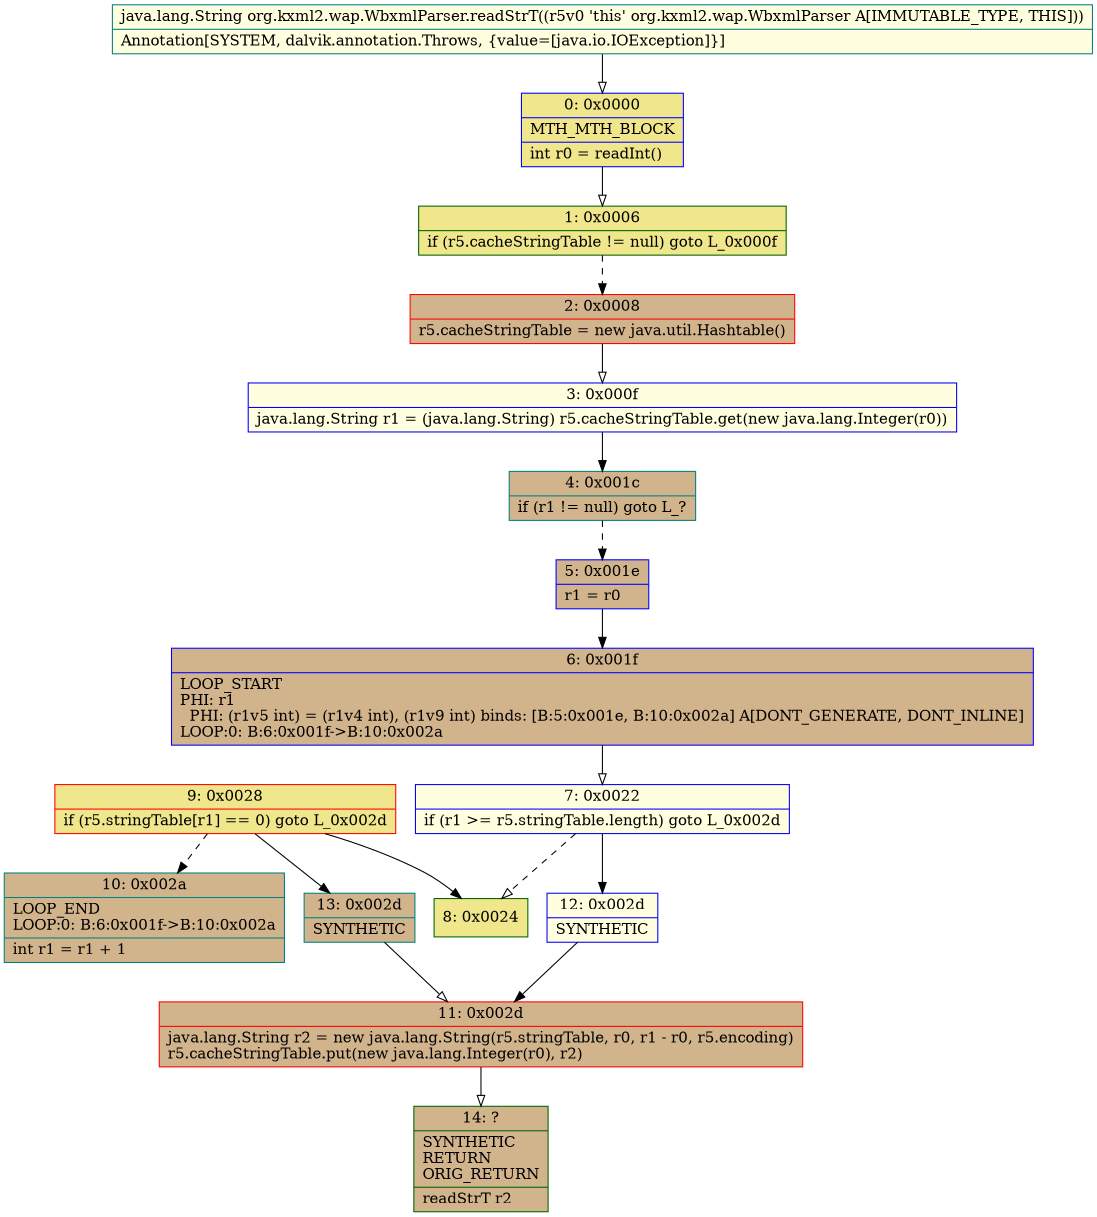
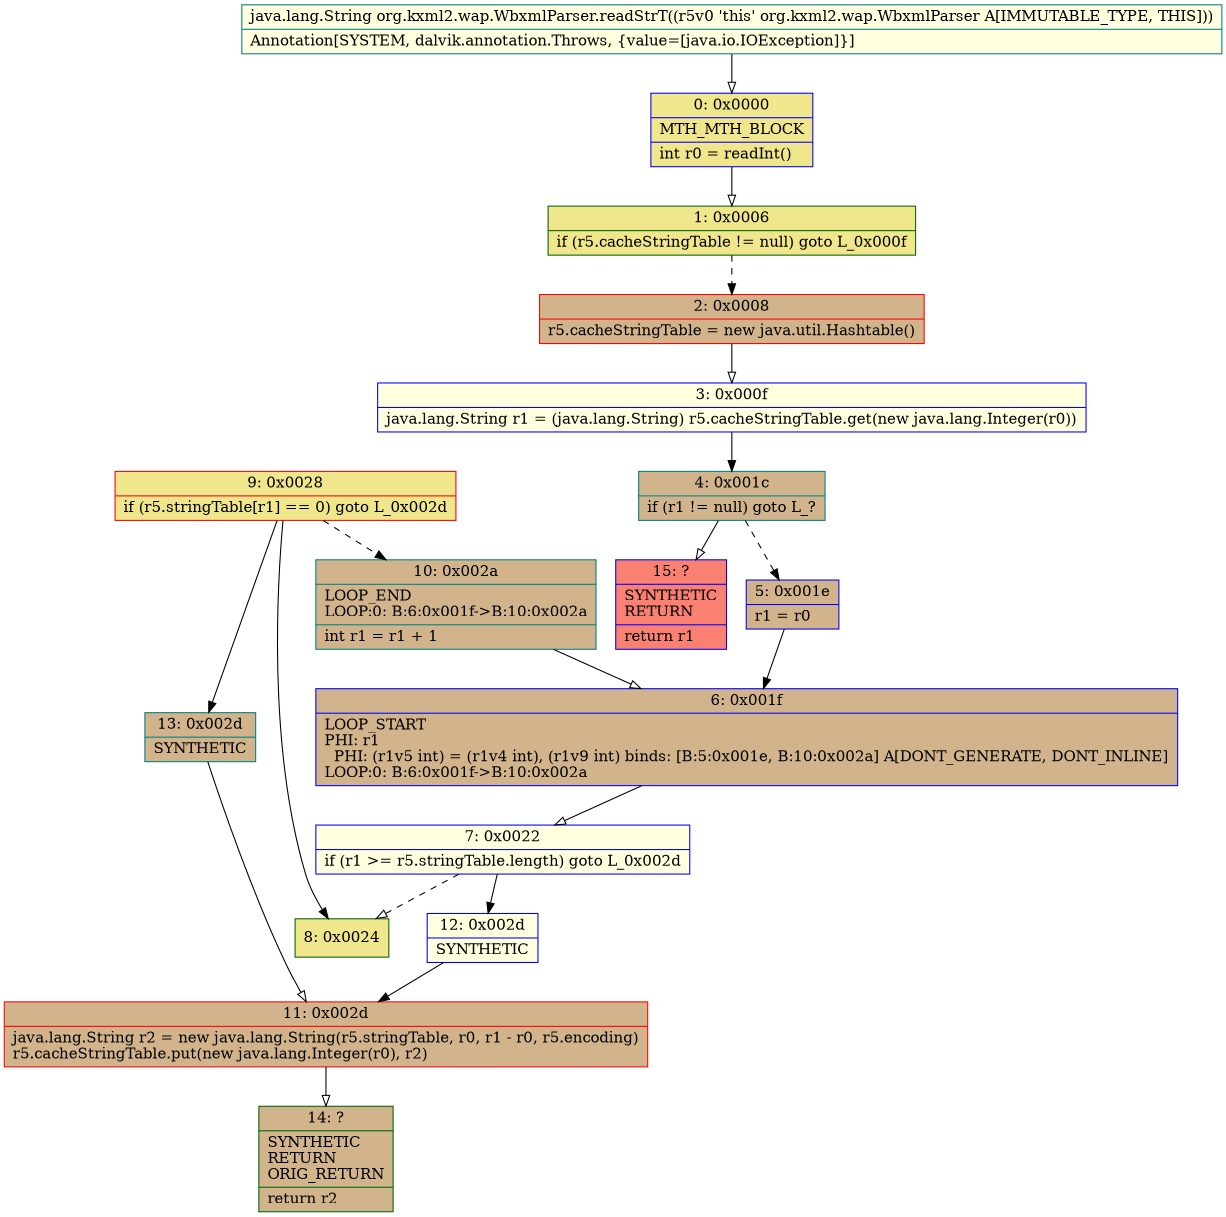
none -> (671, 605)
none -> (592, 667)
(468, 1199) -> (303, 1199)
